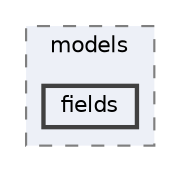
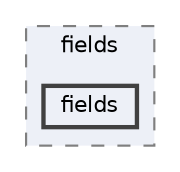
(90, 47) -> (90, 47)
